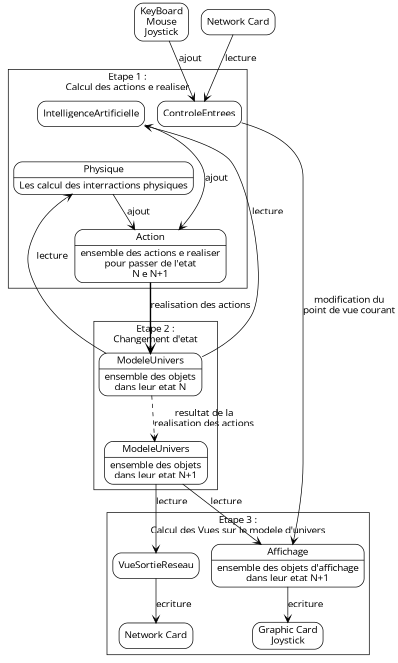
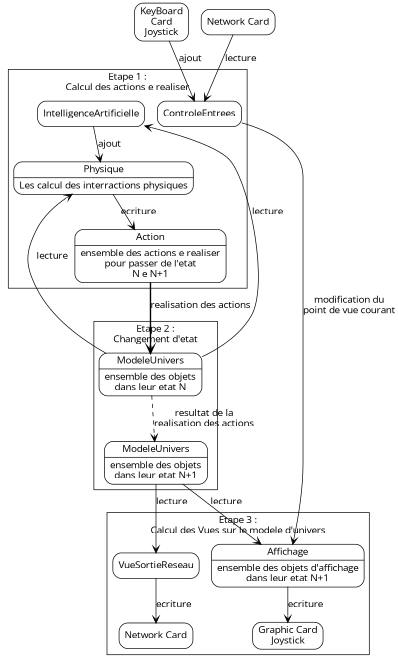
(162, 22) -> (162, 22)
(200, 163) -> (96, 141)
(139, 212) -> (139, 212)
